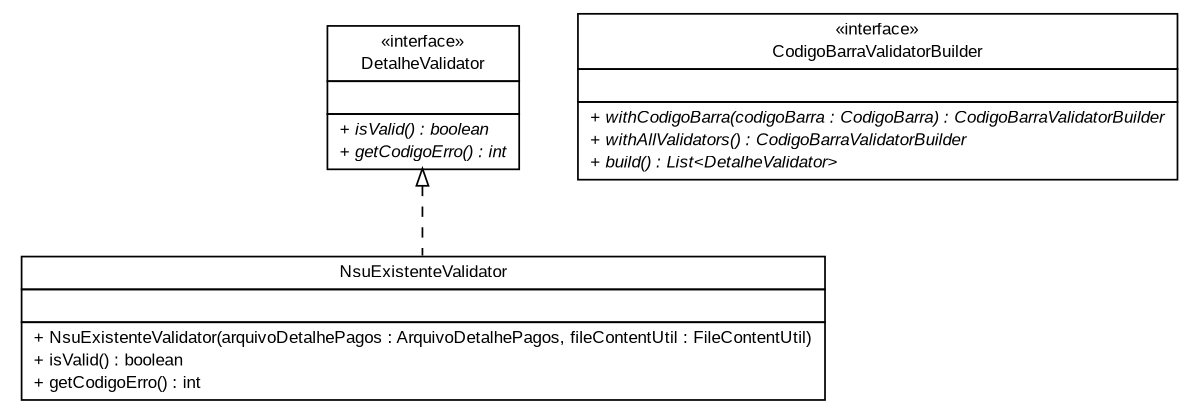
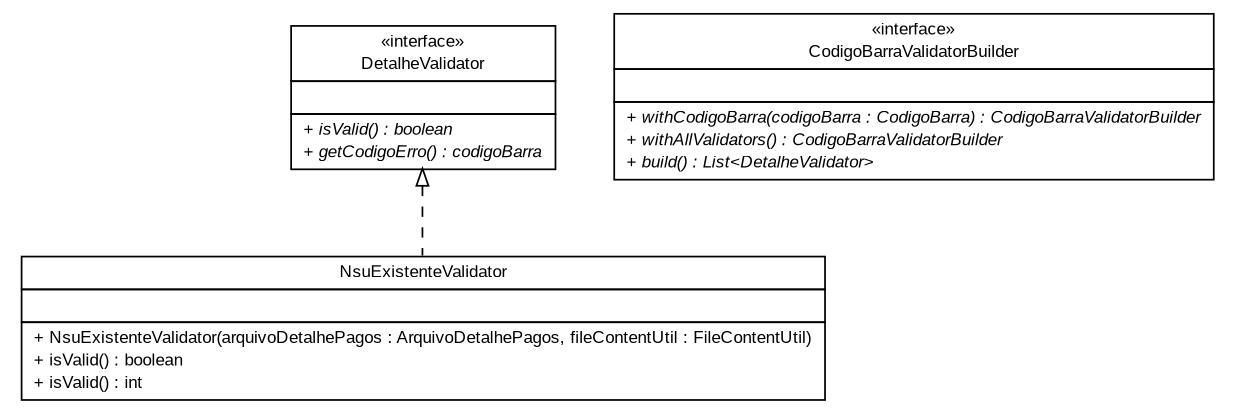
(423, 152) -> (423, 152)
(117, 383) -> (89, 383)
